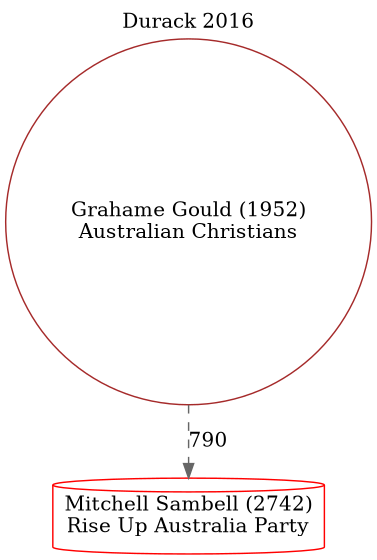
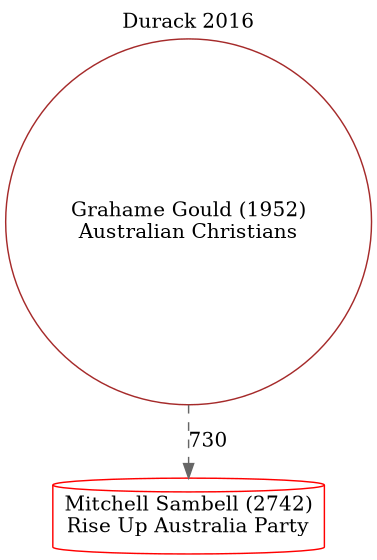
(209, 441) -> (209, 441)
